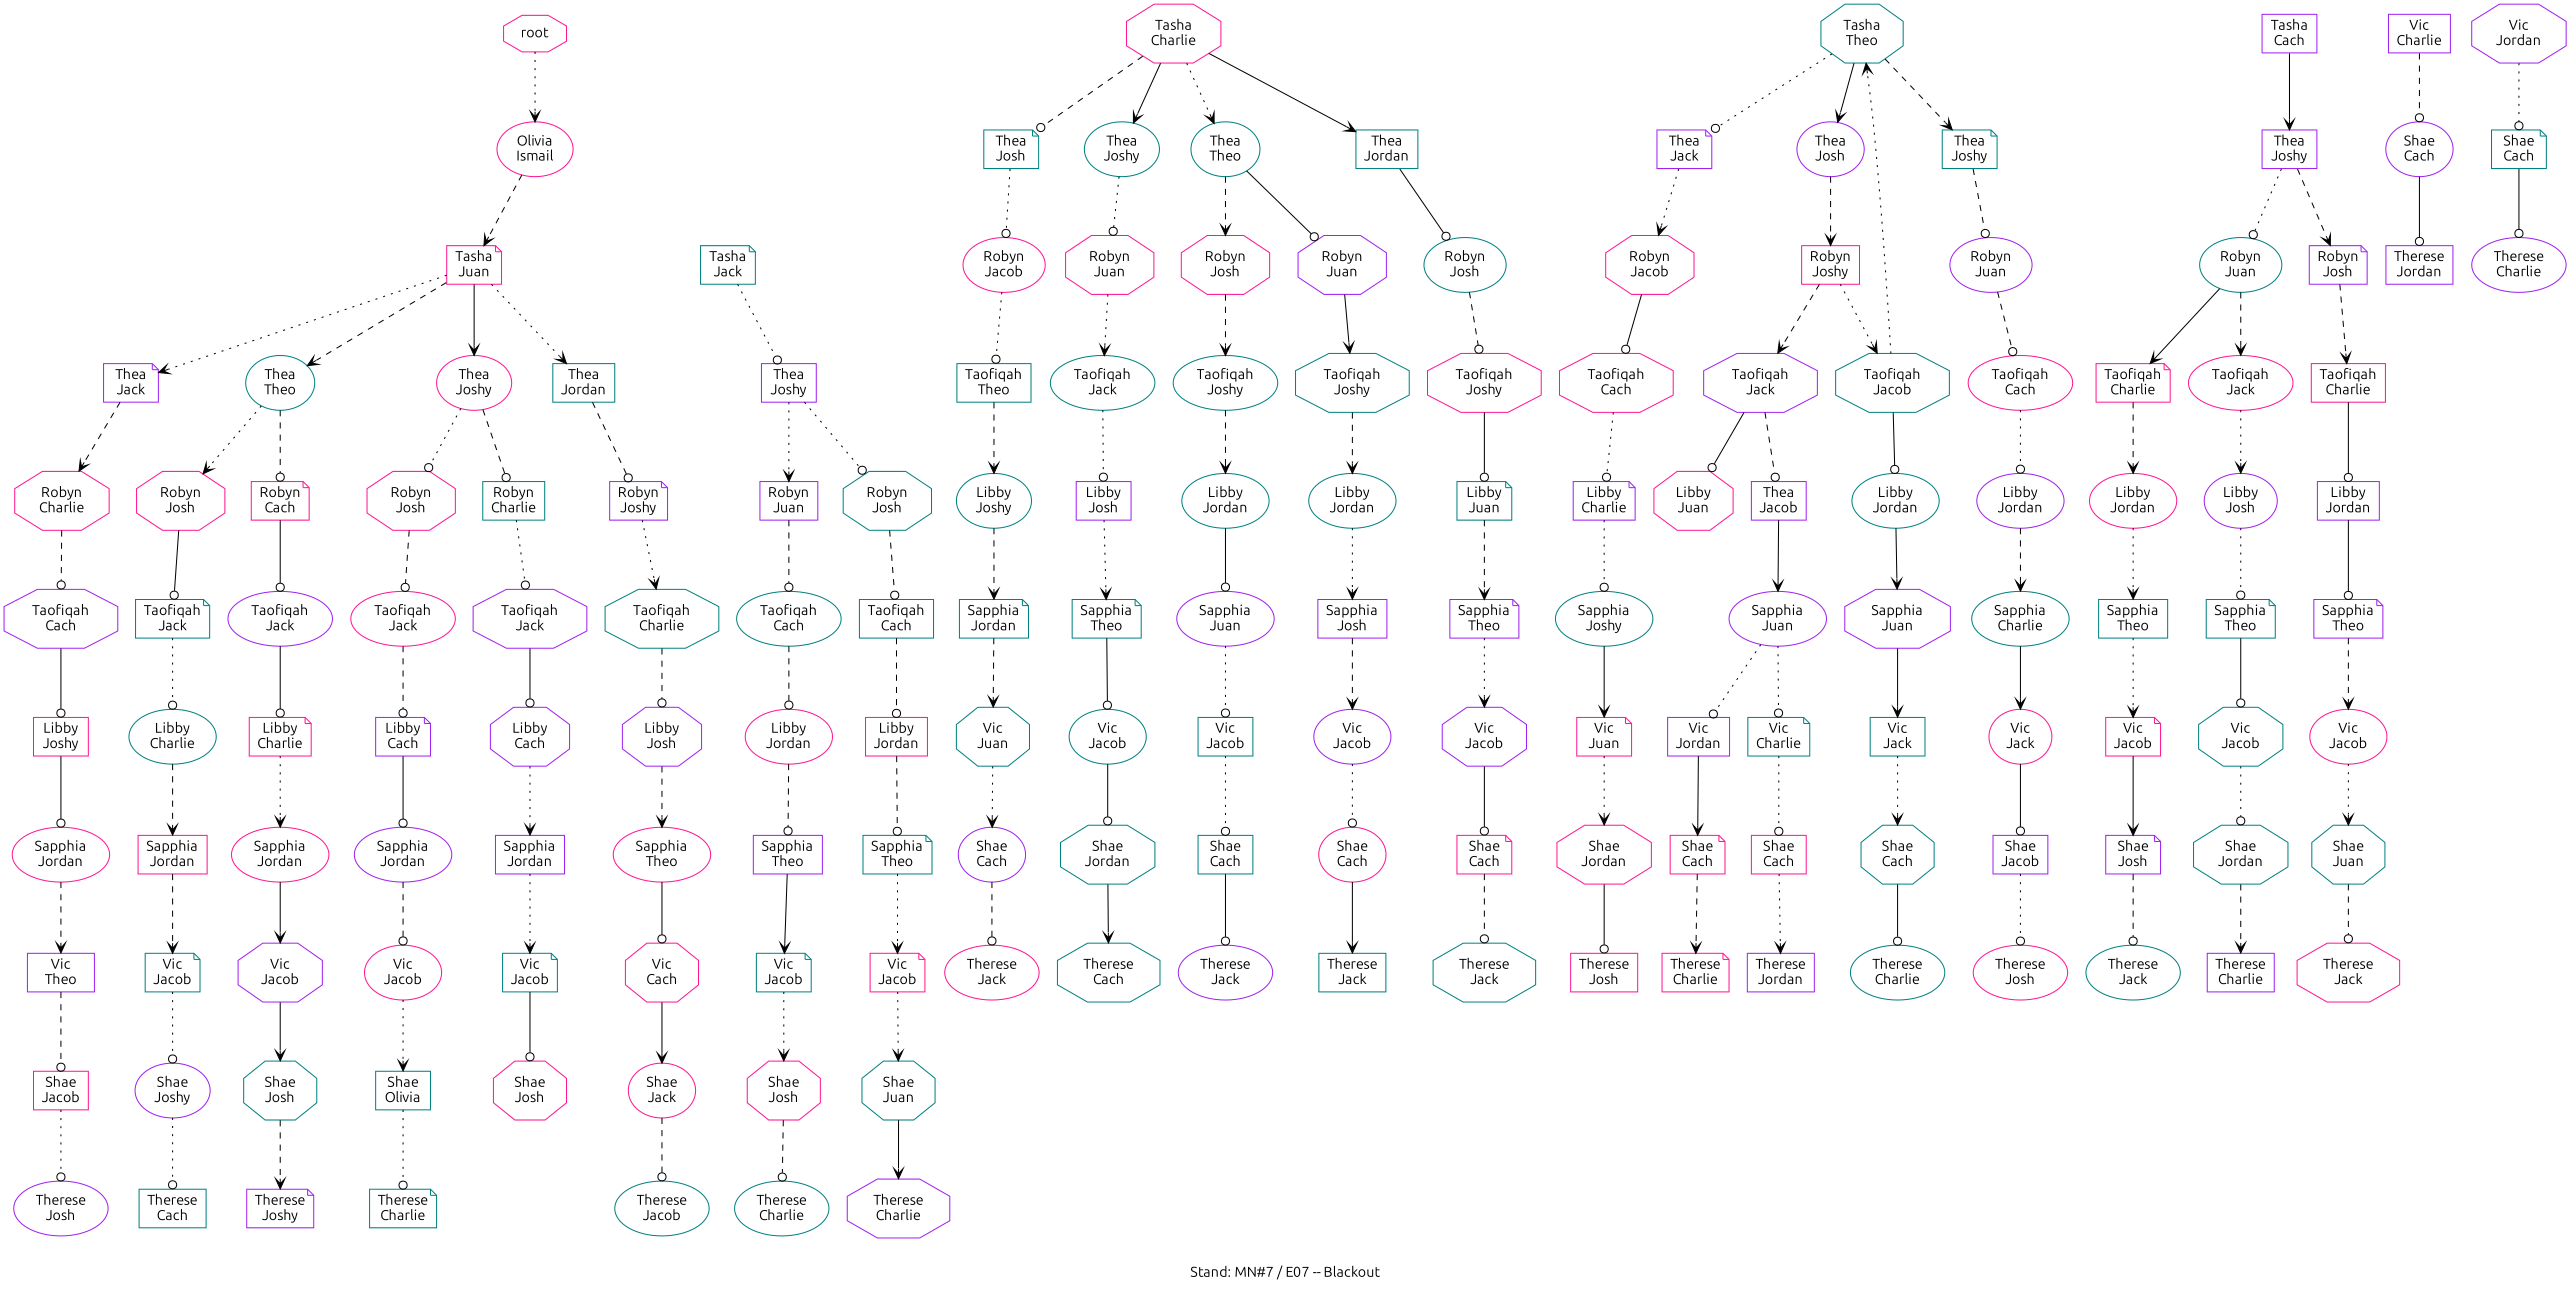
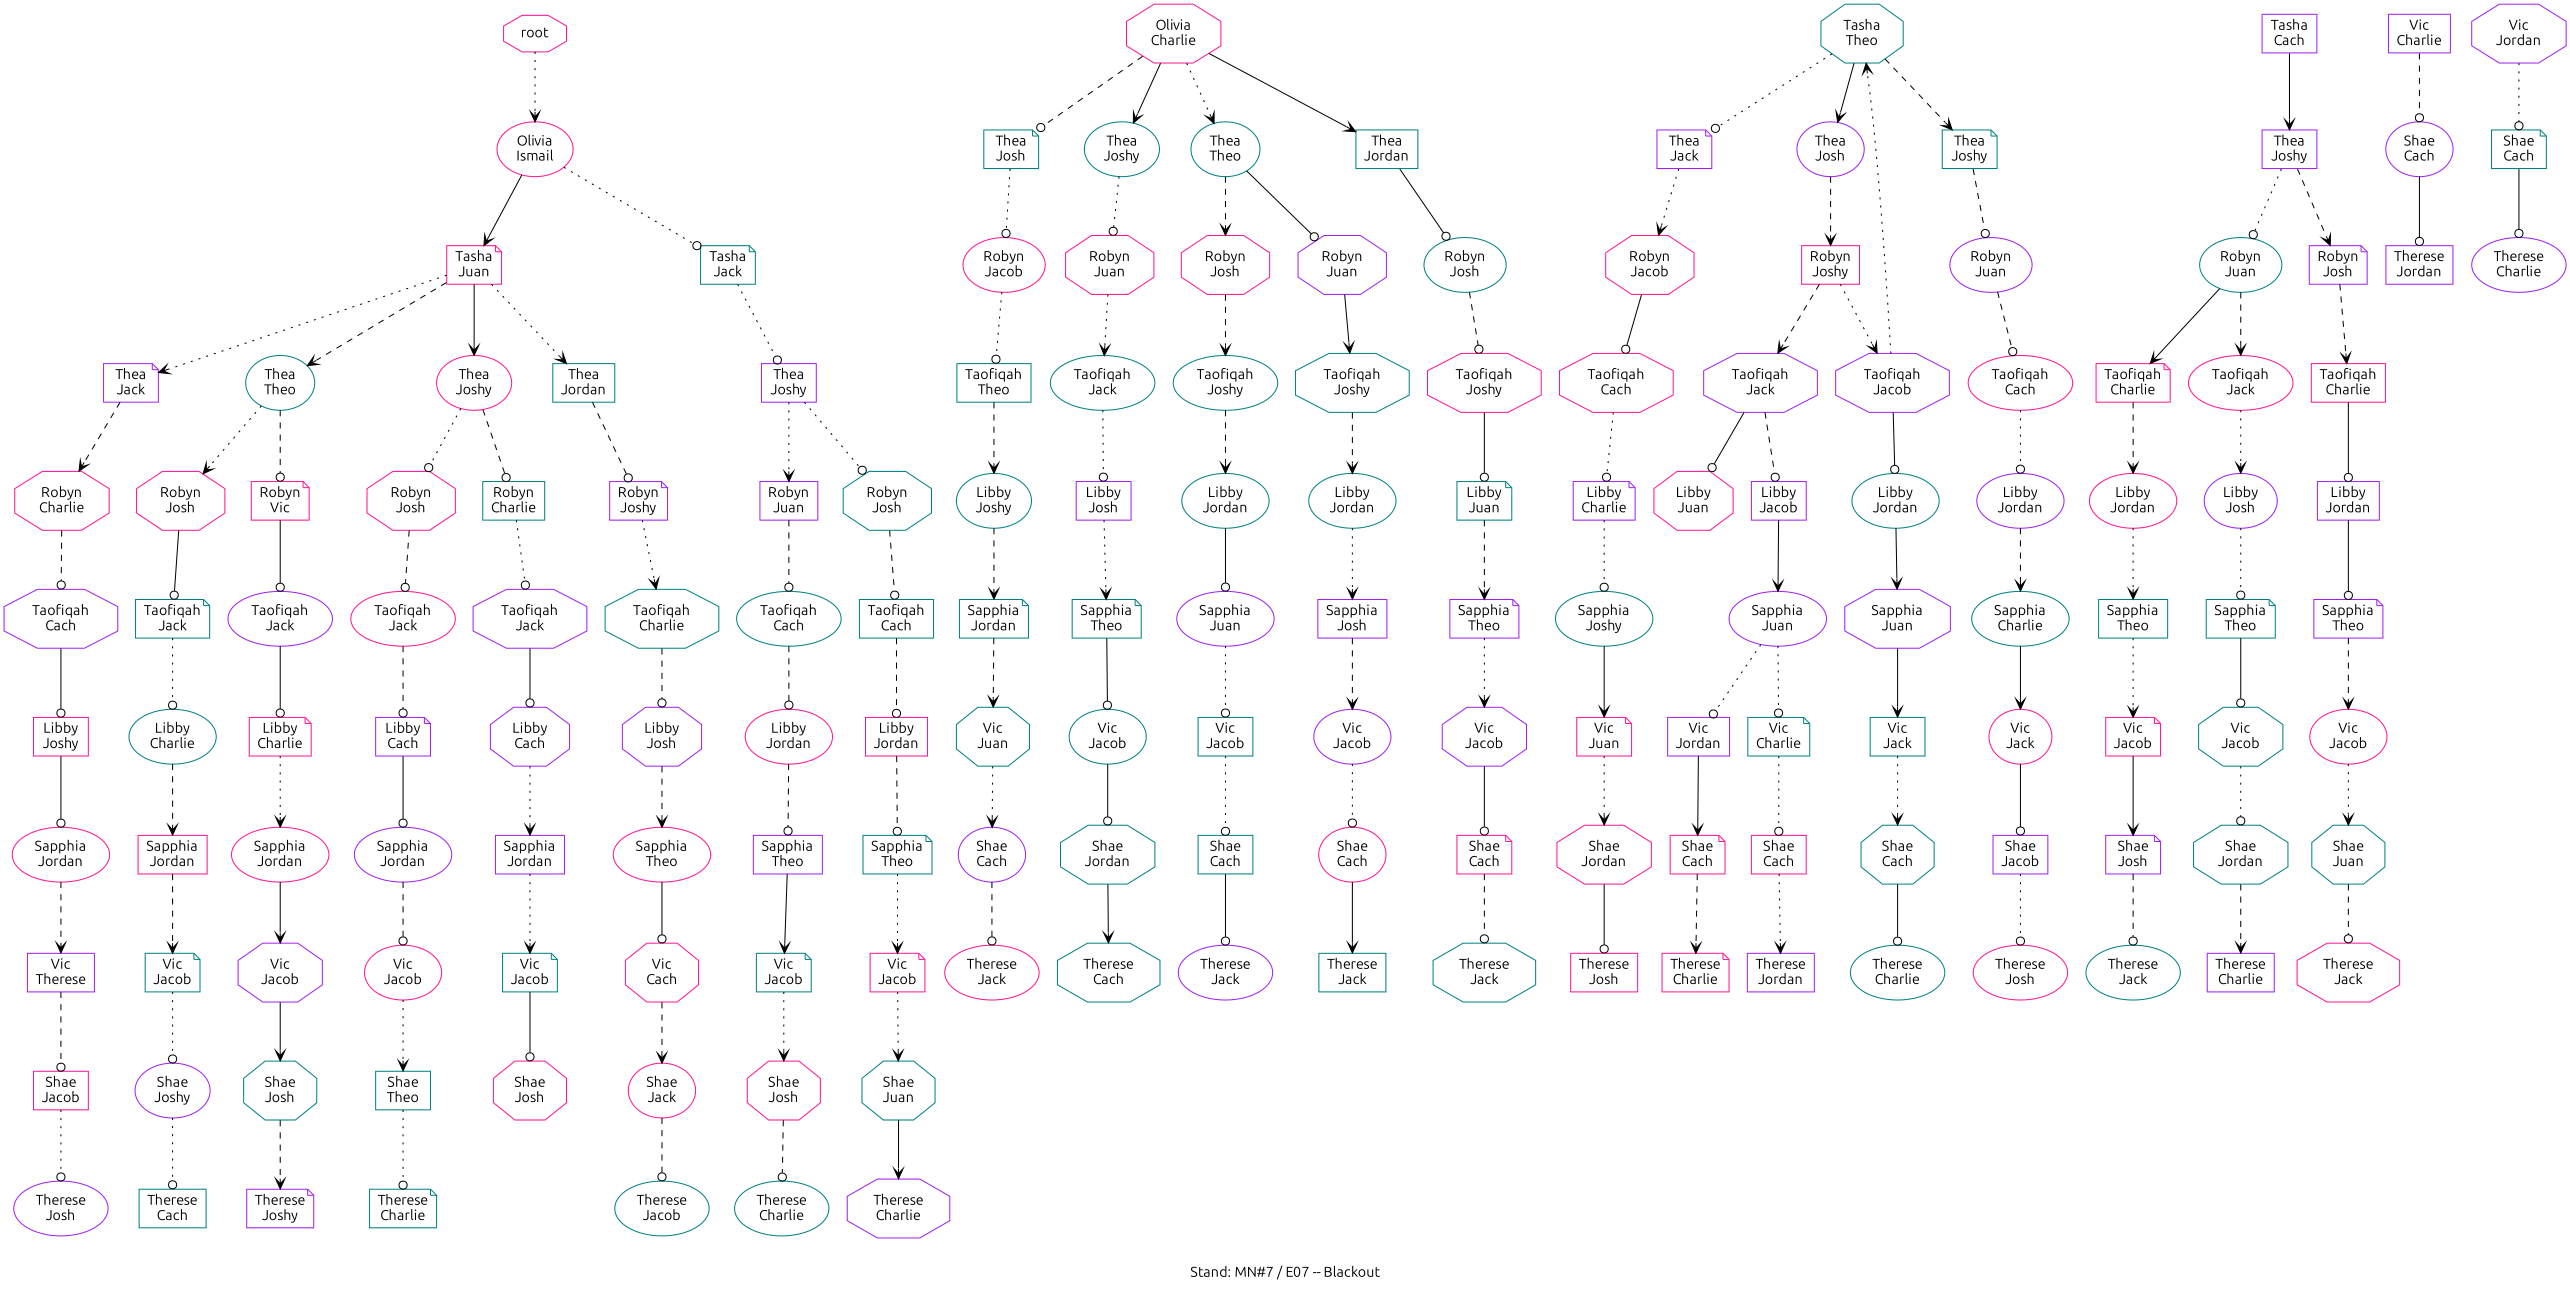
(1174, 34) -> (1174, 34)
none -> (629, 205)
(505, 206) -> (505, 206)
(1892, 383) -> (1892, 383)
(280, 501) -> (280, 501)
(1779, 501) -> (1779, 501)
(61, 973) -> (61, 973)
(662, 1028) -> (662, 1028)
(403, 1091) -> (403, 1091)
